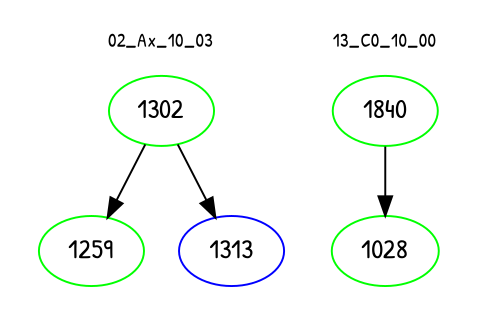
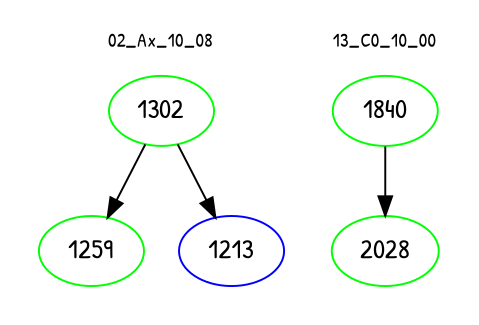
(162, 42) -> (162, 42)
(232, 251) -> (232, 251)
(385, 251) -> (385, 251)
